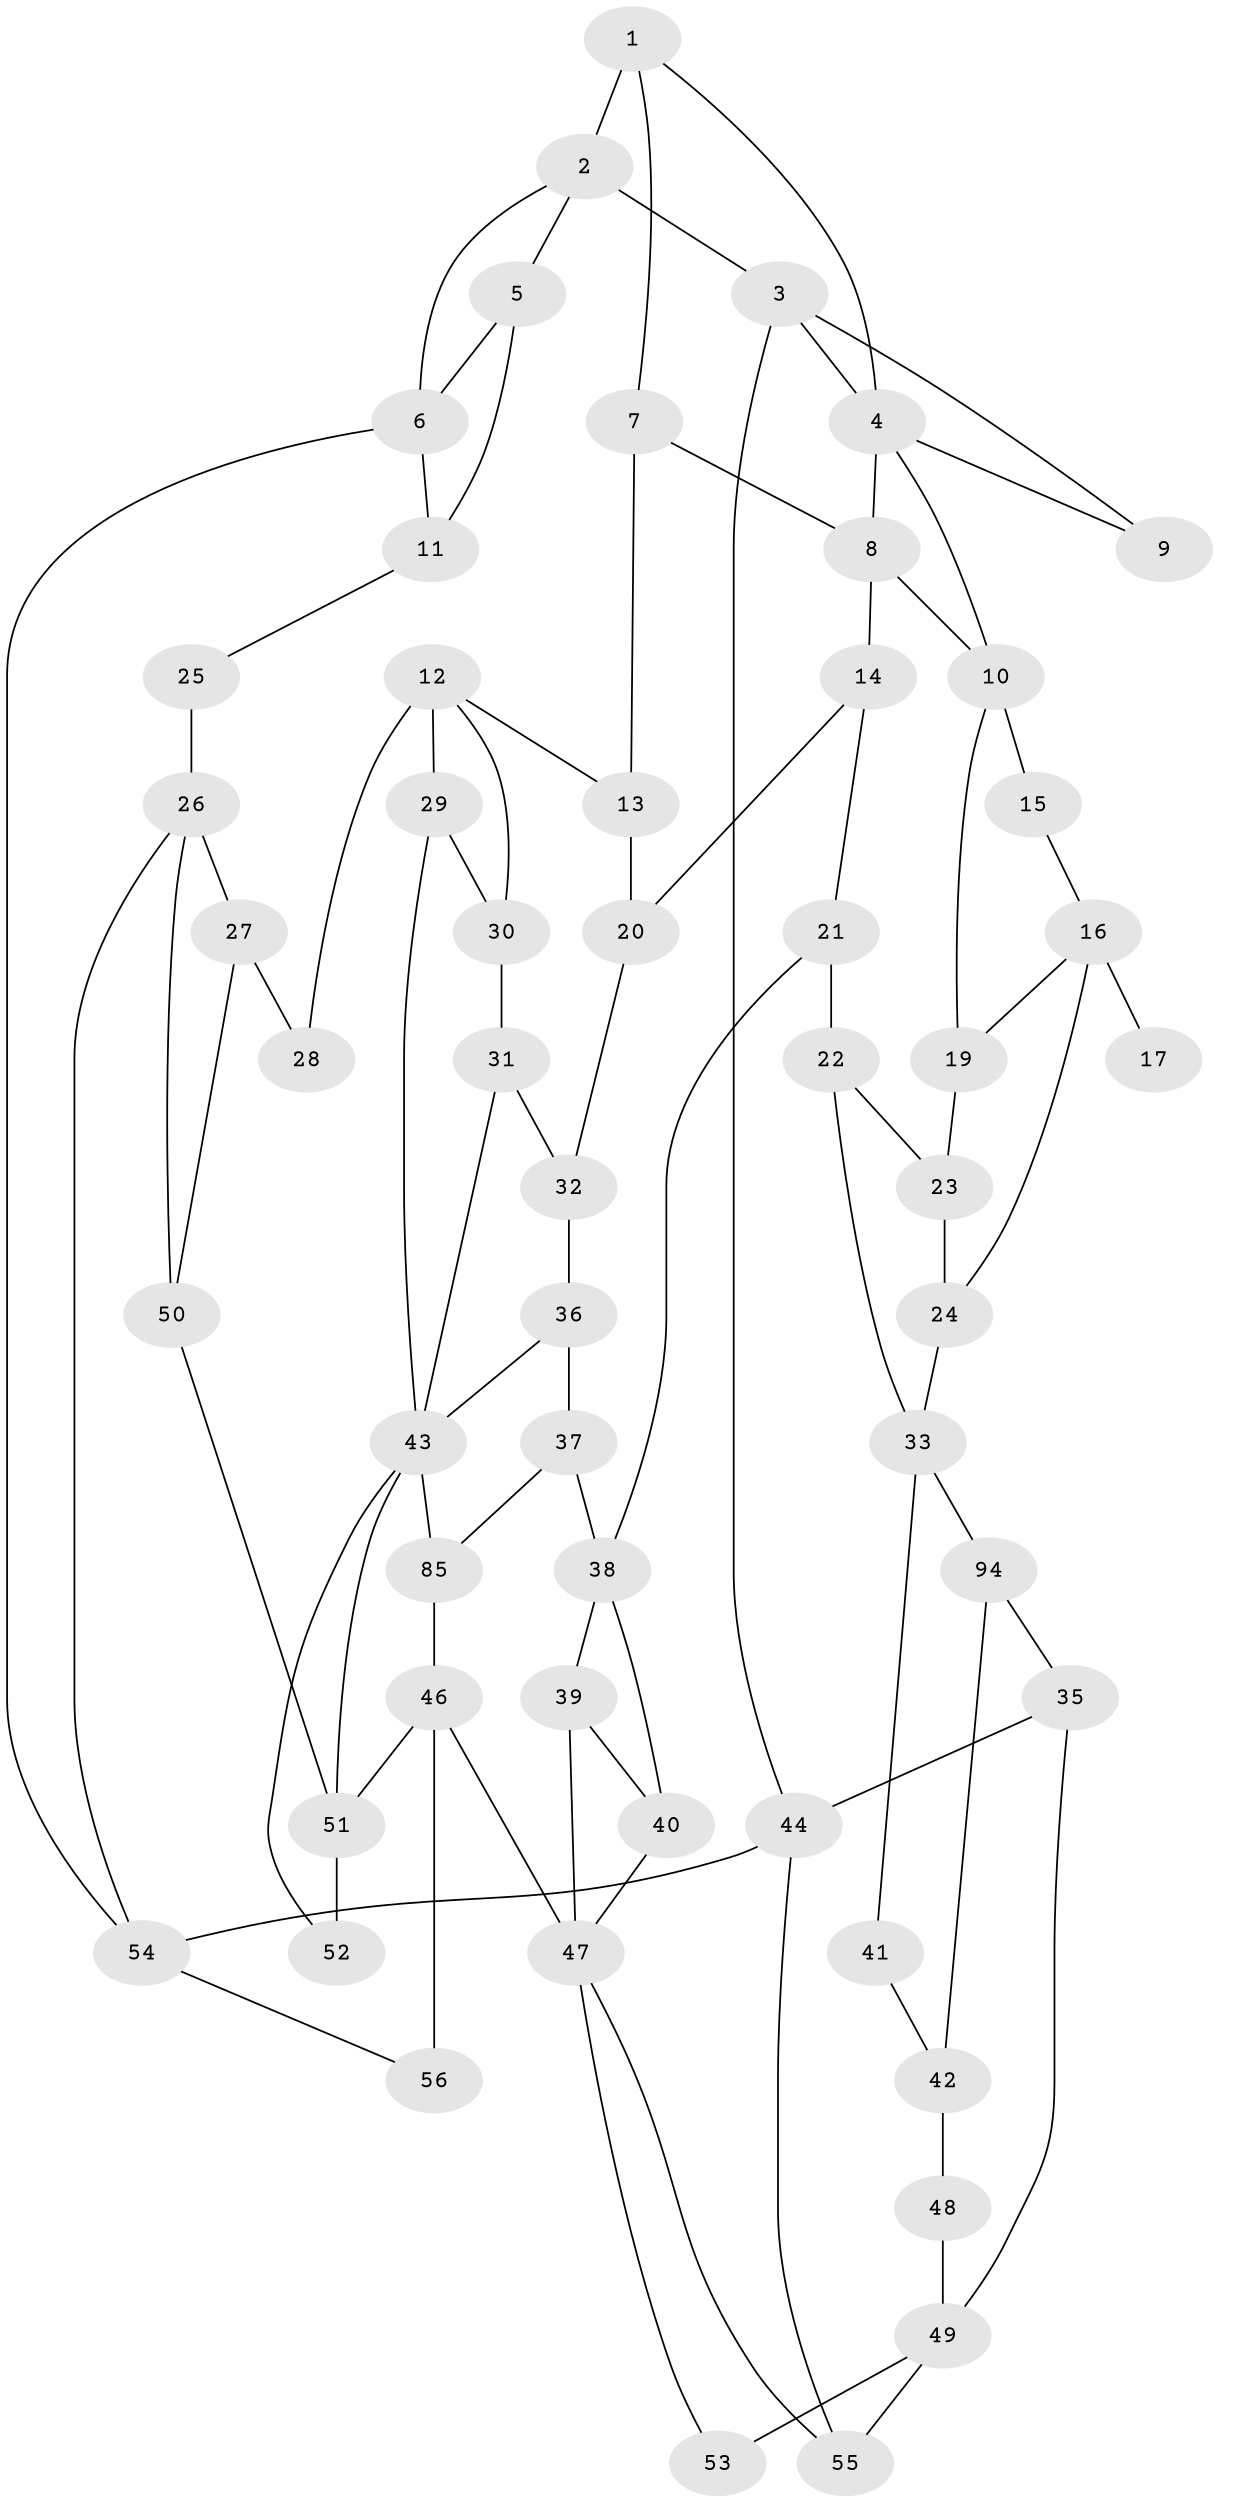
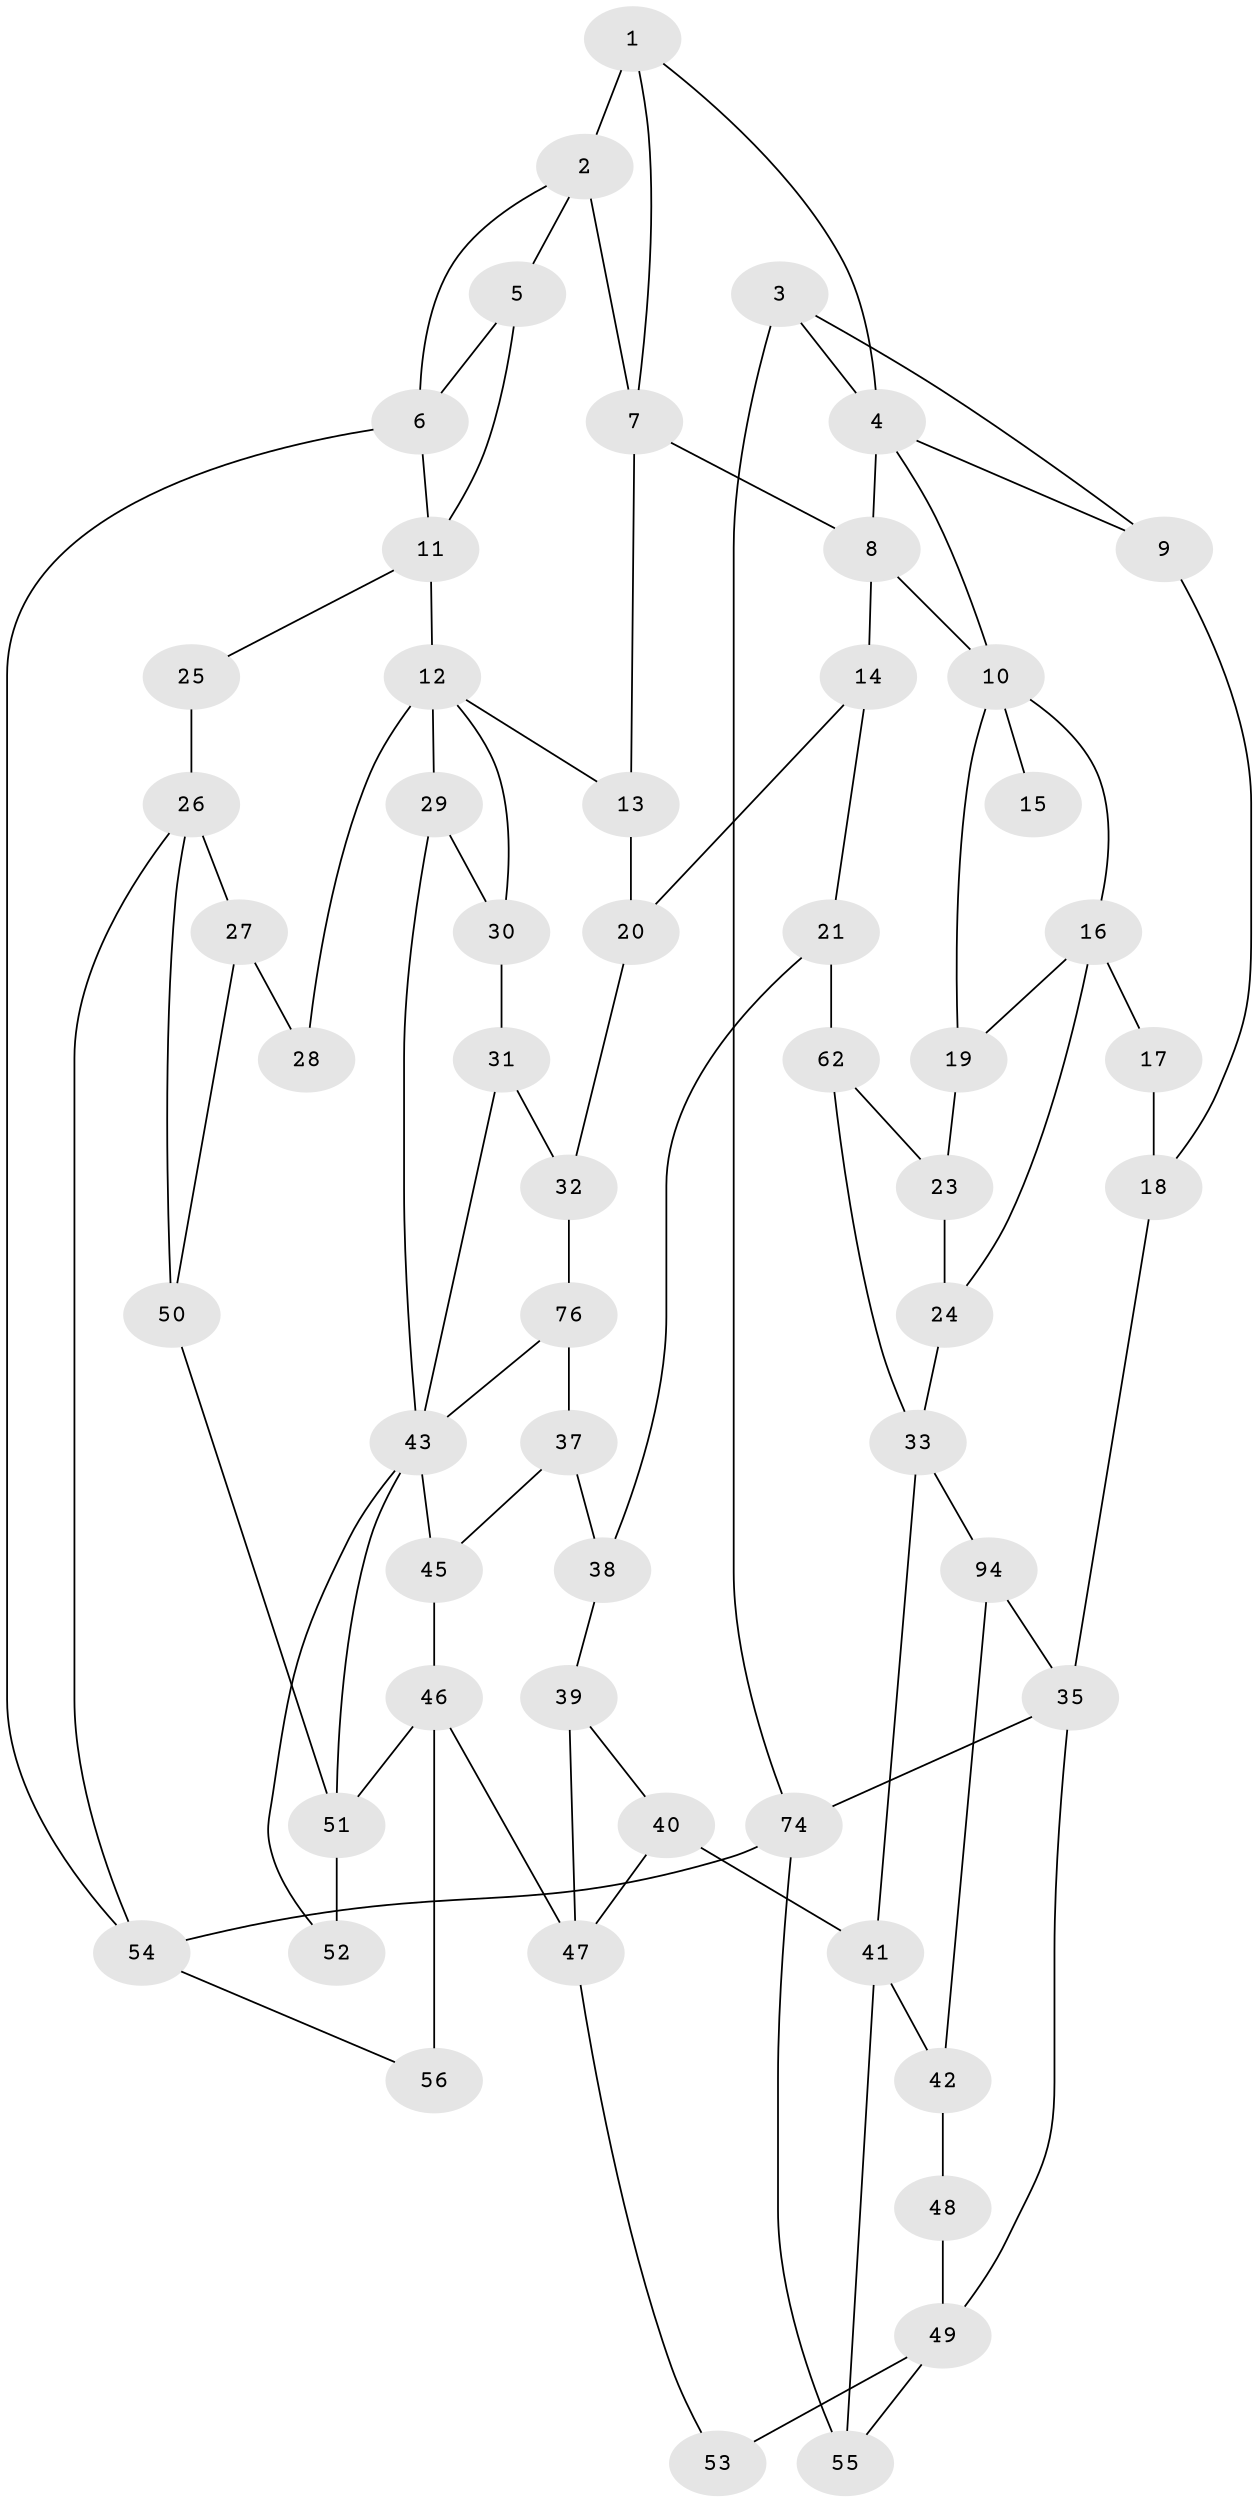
(682, 231) -> (610, 294)
none -> (432, 613)
(1063, 868) -> (1102, 787)
(831, 1060) -> (831, 1060)
none -> (1154, 1187)
(569, 1315) -> (569, 1315)
(434, 1570) -> (434, 1570)
(640, 1696) -> (771, 1889)
(794, 1825) -> (794, 1825)
(684, 2222) -> (860, 2208)
